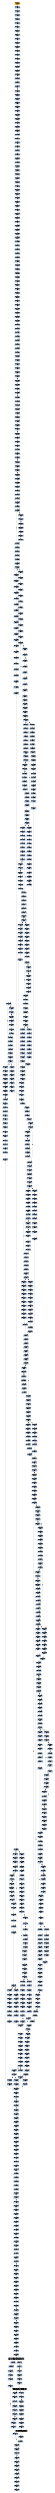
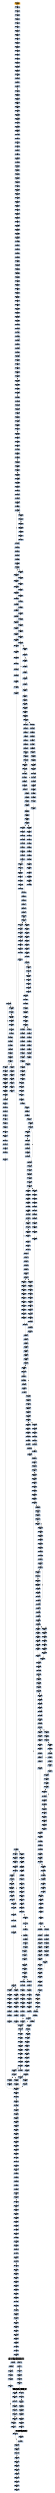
none -> (20, 2030)
